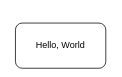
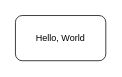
(60, 45) -> (60, 38)
